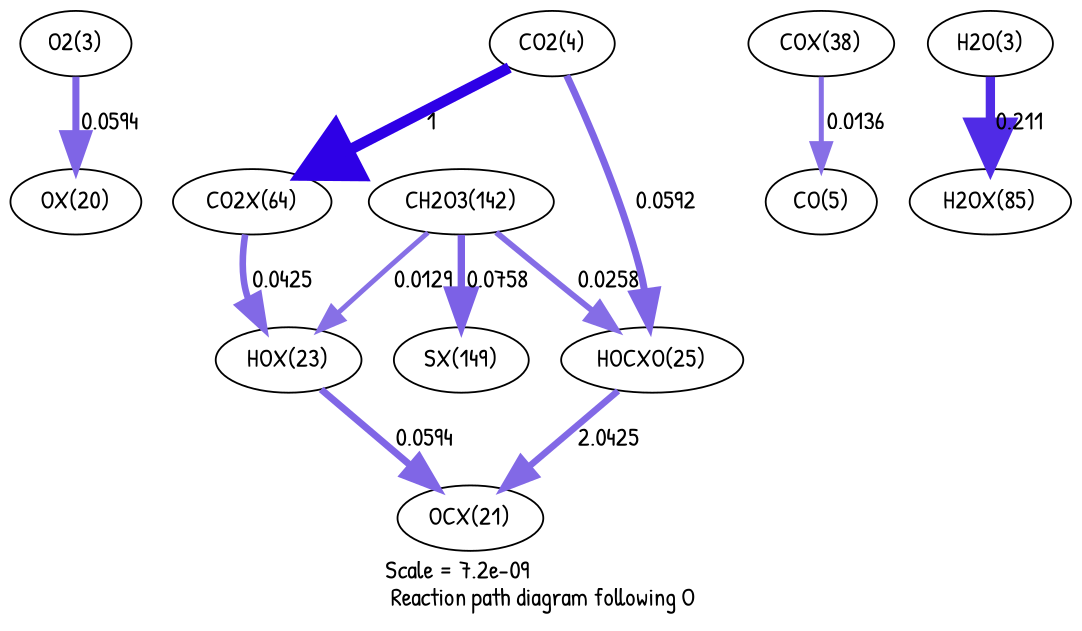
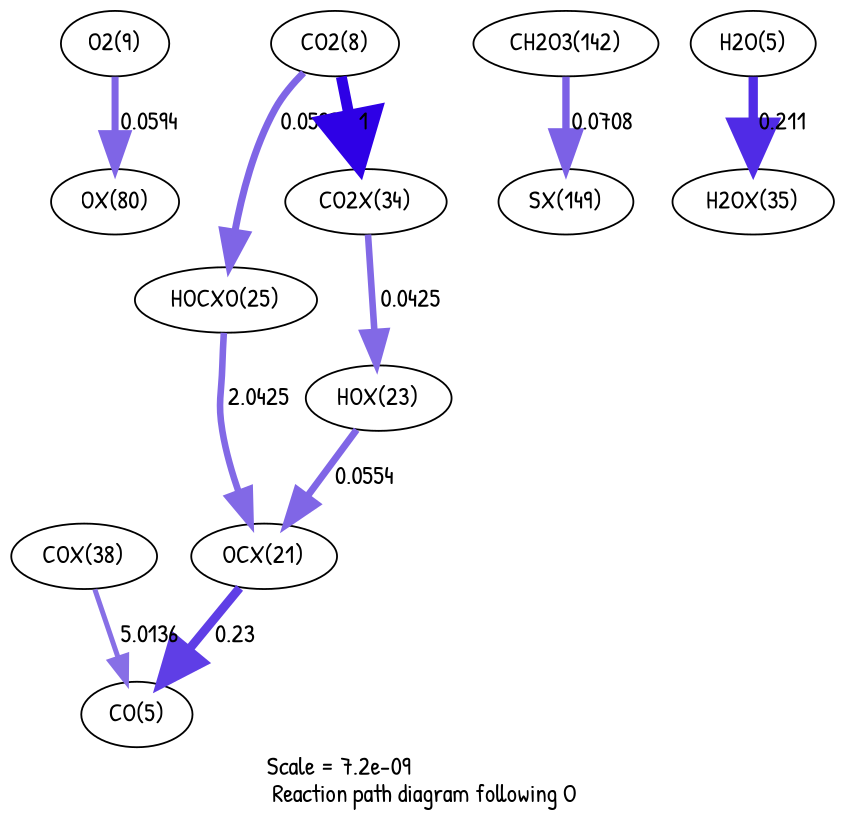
(76, 44) -> (115, 44)
(552, 44) -> (335, 44)
(990, 44) -> (753, 44)
(853, 123) -> (147, 635)
(76, 202) -> (115, 202)
(252, 202) -> (366, 202)
(990, 202) -> (753, 202)
(544, 272) -> none
(383, 273) -> none
(495, 281) -> (600, 123)
(422, 439) -> (362, 477)
none -> (214, 619)
